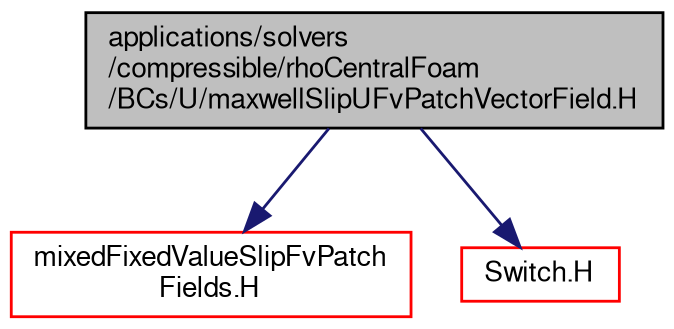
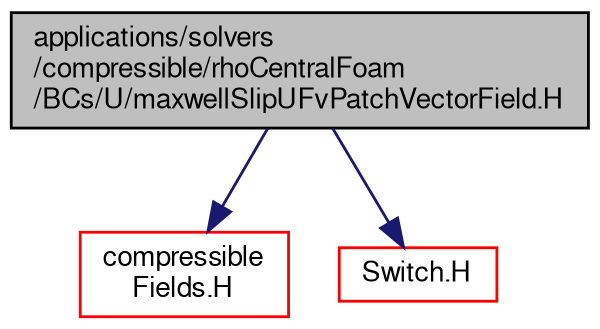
(211, 274) -> (184, 274)
